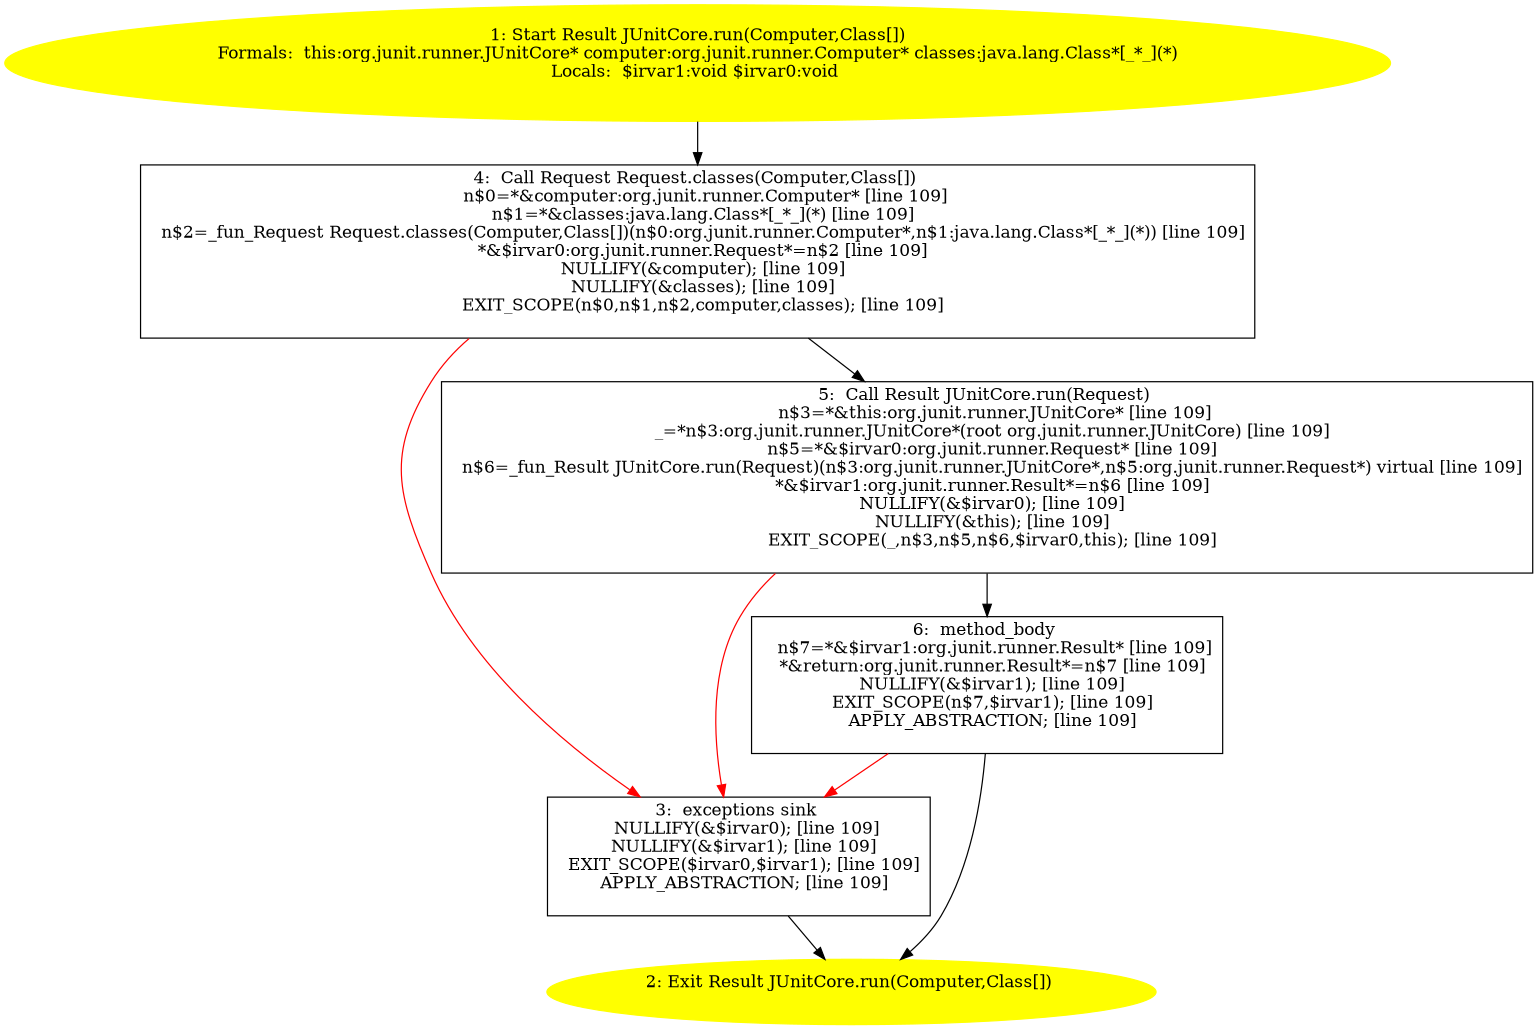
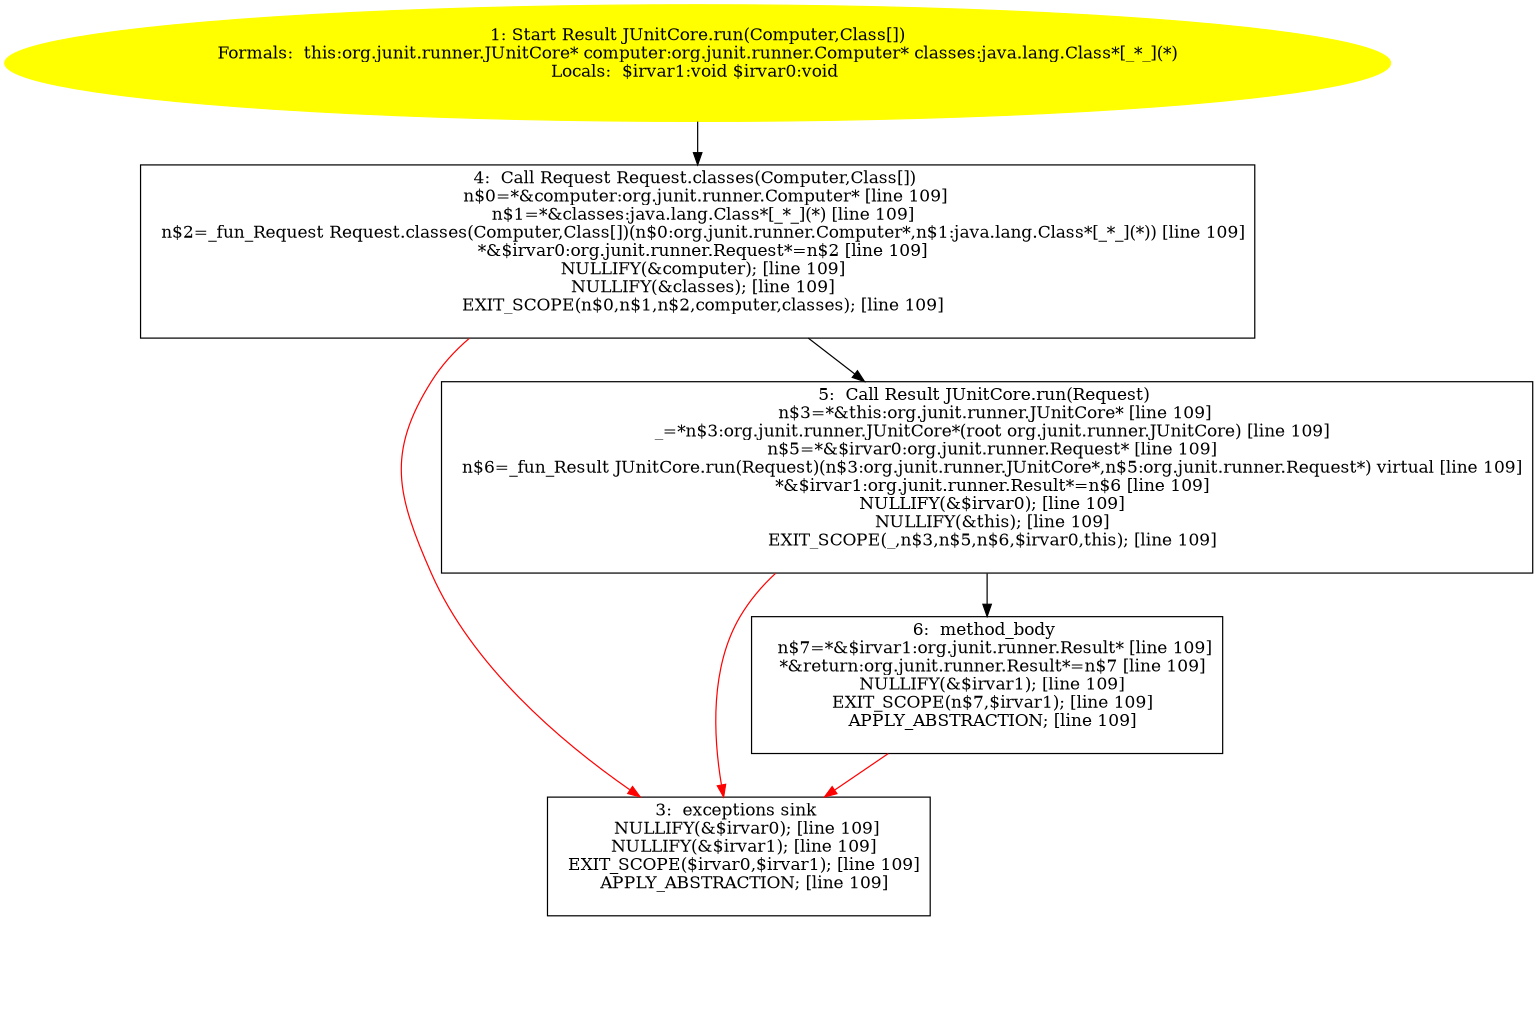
(851, 992) -> none
